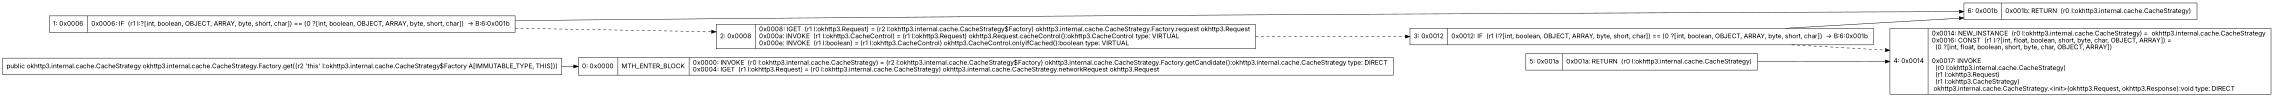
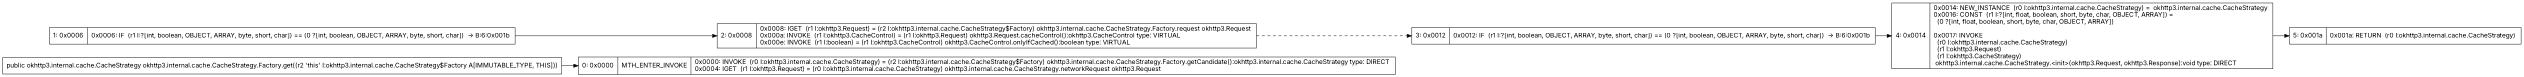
(2080, 11) -> none
(613, 30) -> (614, 36)
(1838, 47) -> (1881, 36)
(1821, 62) -> (2279, 36)
(653, 66) -> (654, 66)
